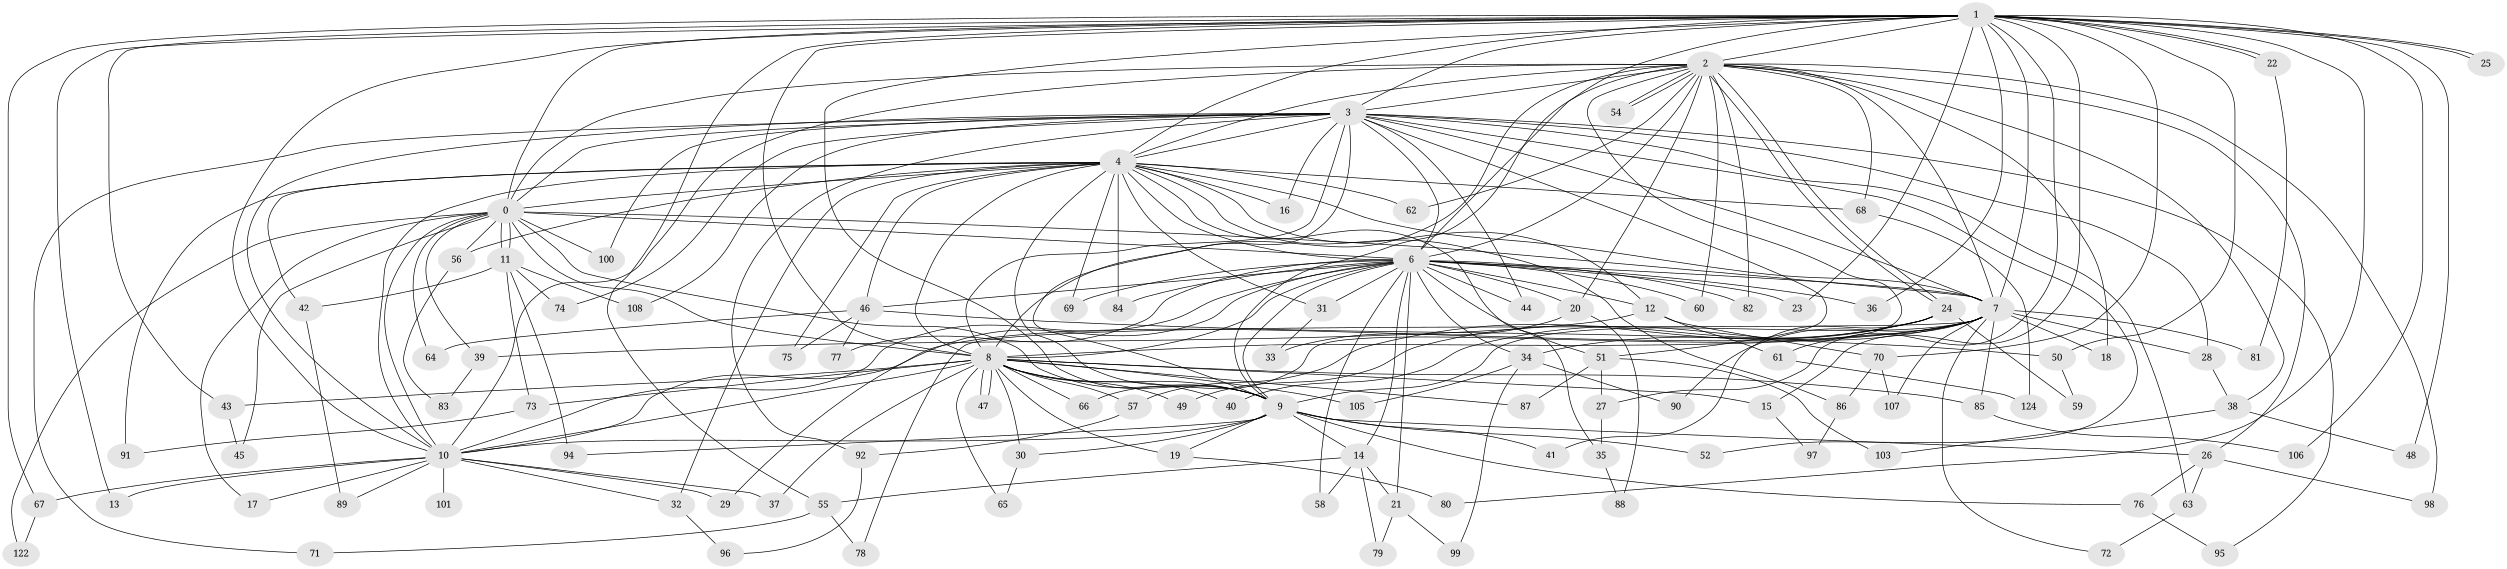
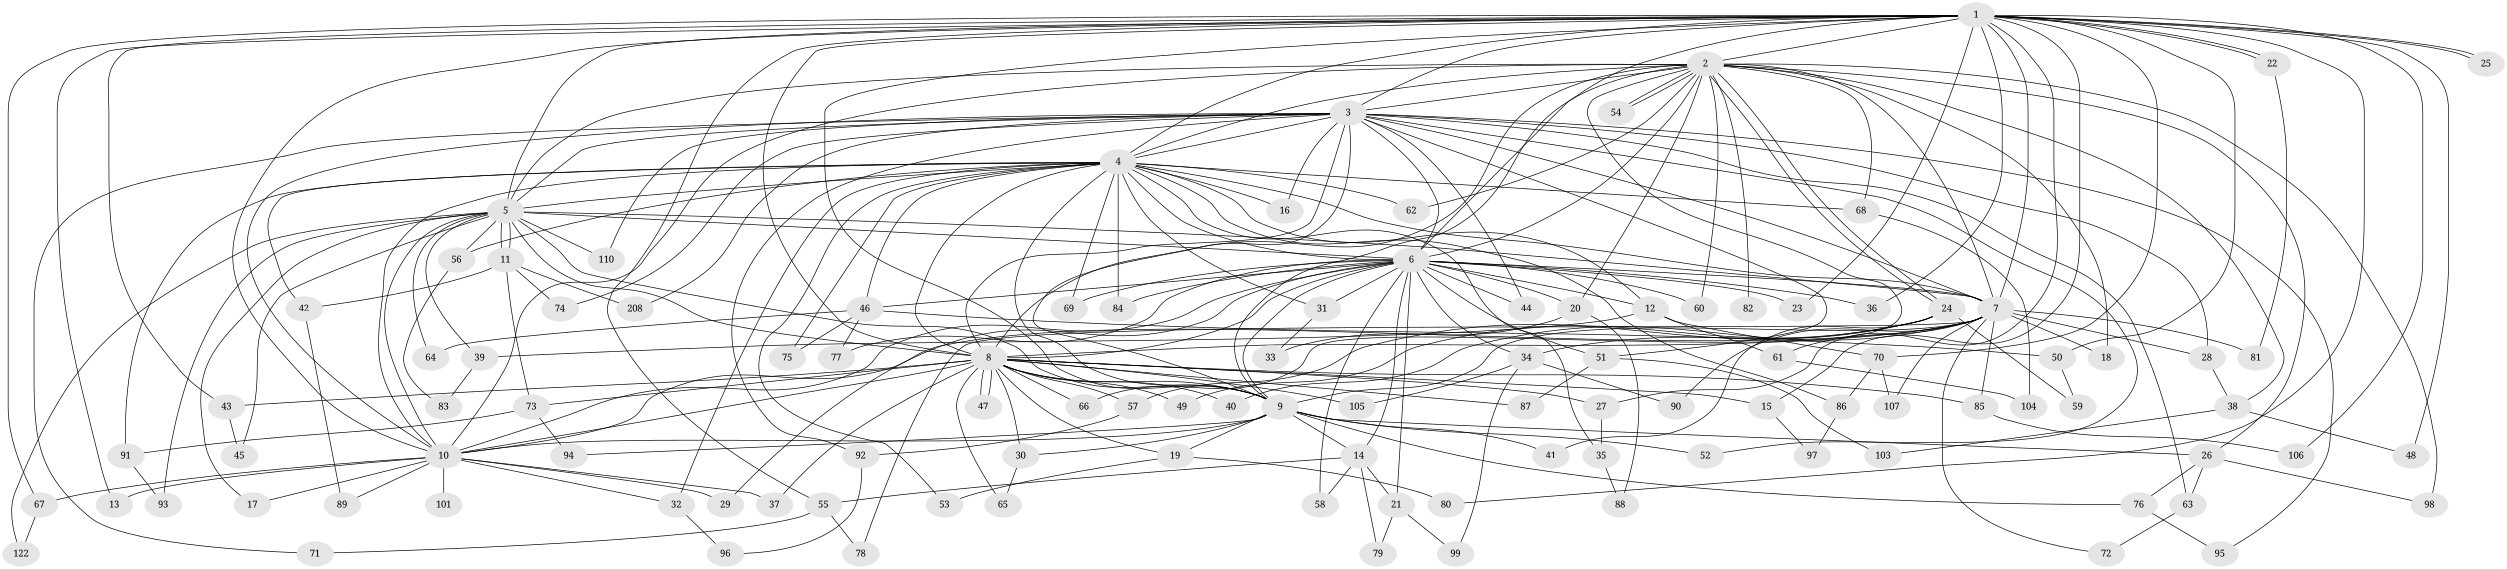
(506, 211) -> (506, 211)
(606, 260) -> (606, 260)
(1584, 271) -> none
(635, 309) -> (635, 309)
(545, 361) -> (550, 431)
(1601, 383) -> (1297, 374)
(2029, 407) -> (2029, 407)
none -> (163, 505)
none -> (945, 505)
